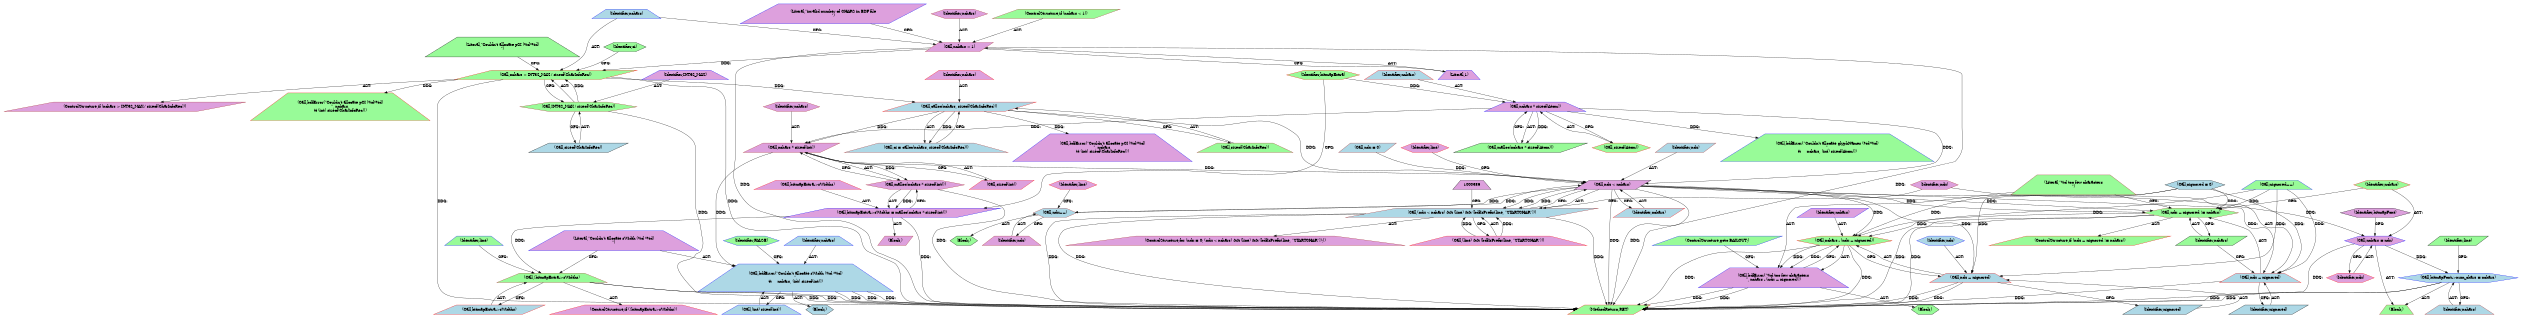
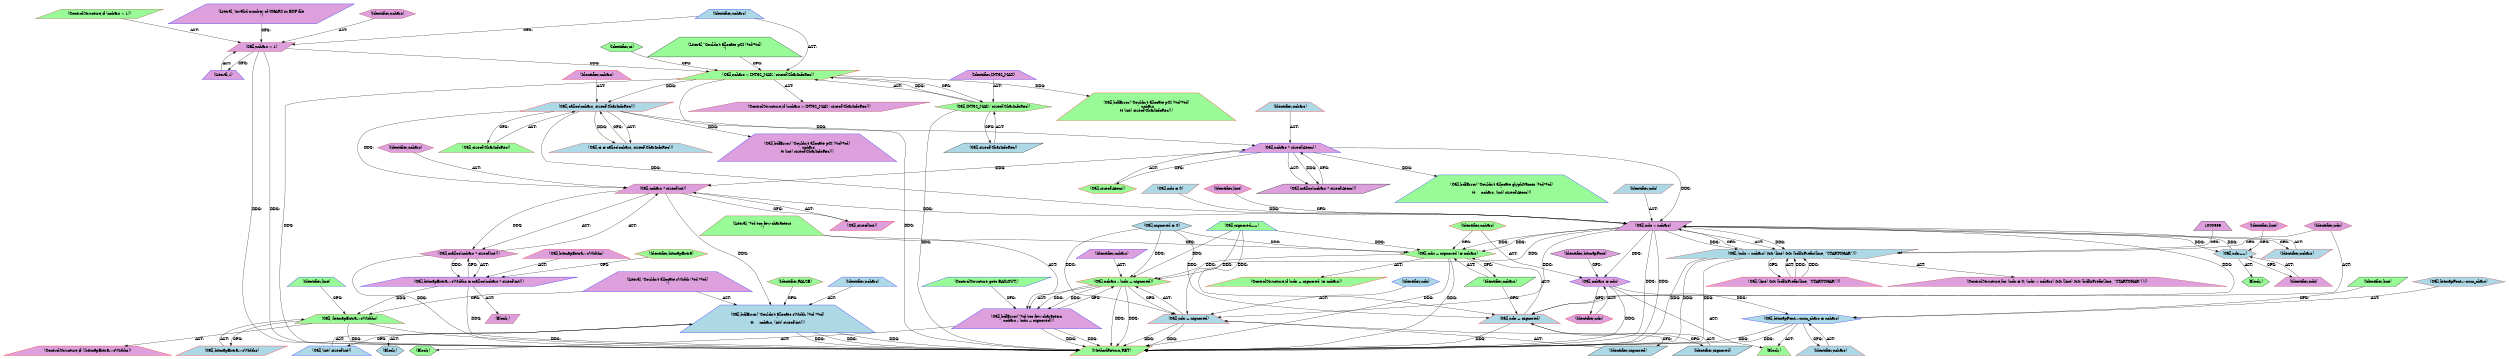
(1424, 90) -> (936, 131)
(1520, 148) -> (1323, 189)
(847, 168) -> (633, 226)
(751, 241) -> (795, 282)
none -> (2459, 282)
